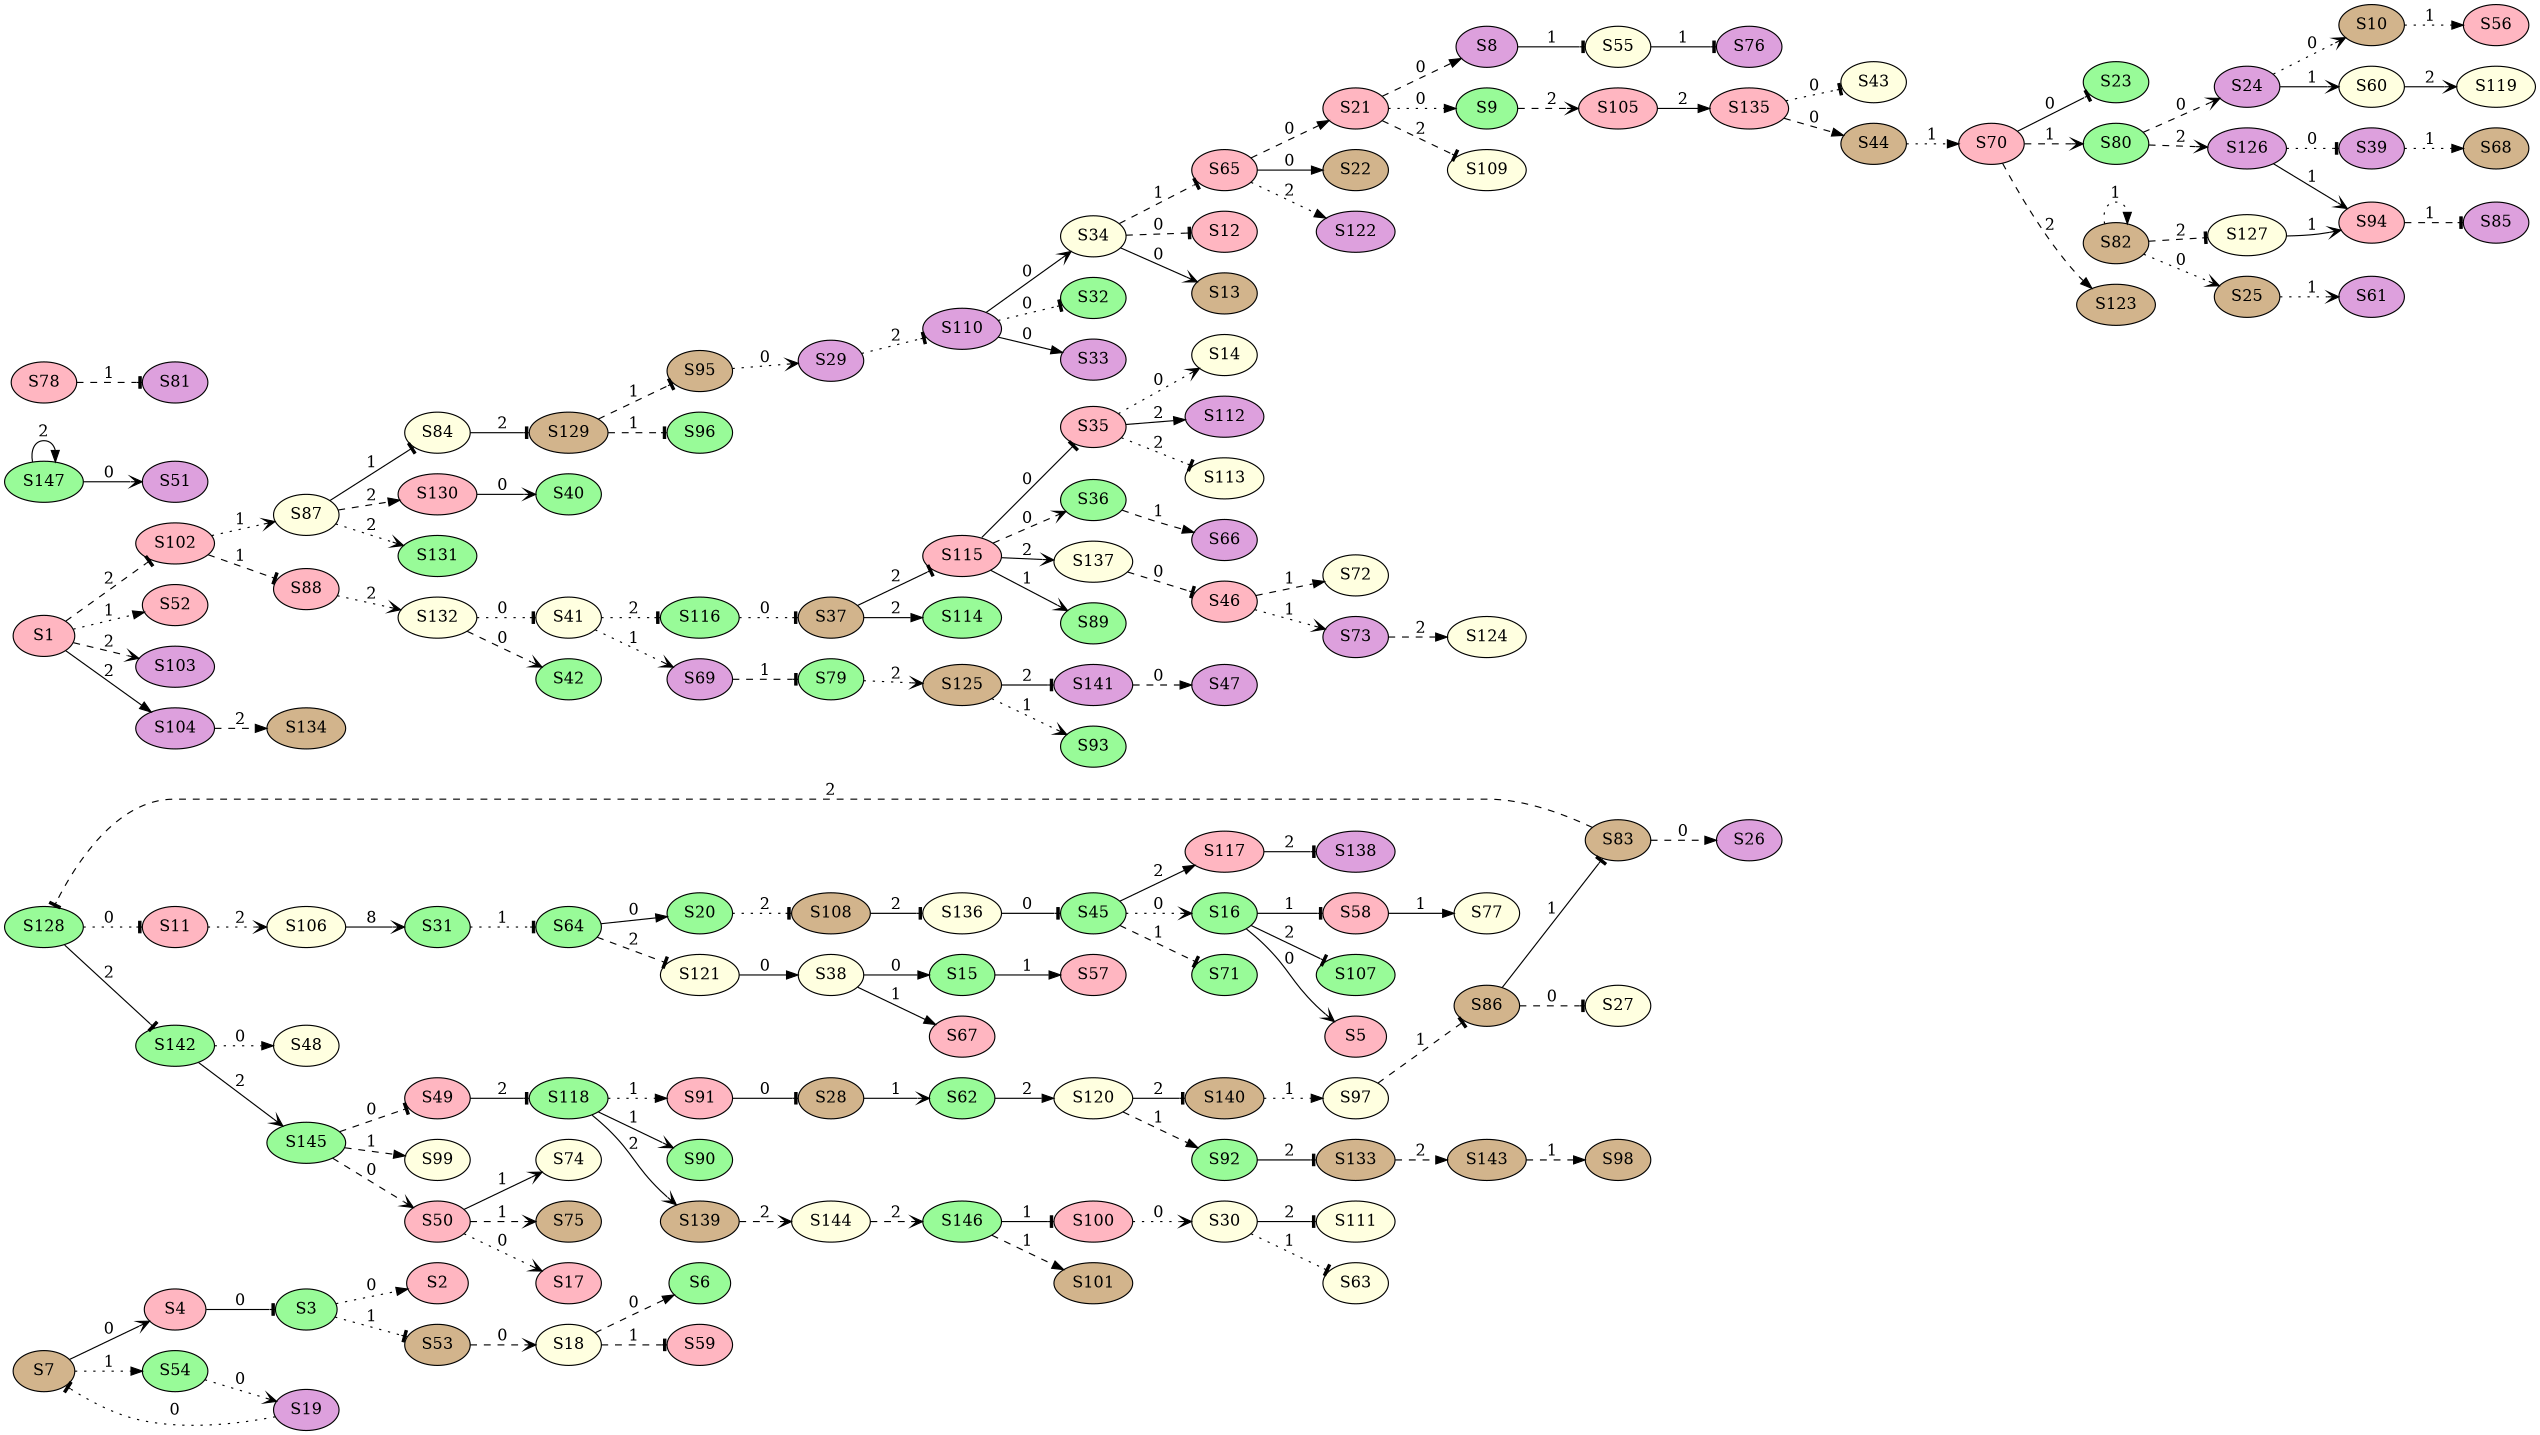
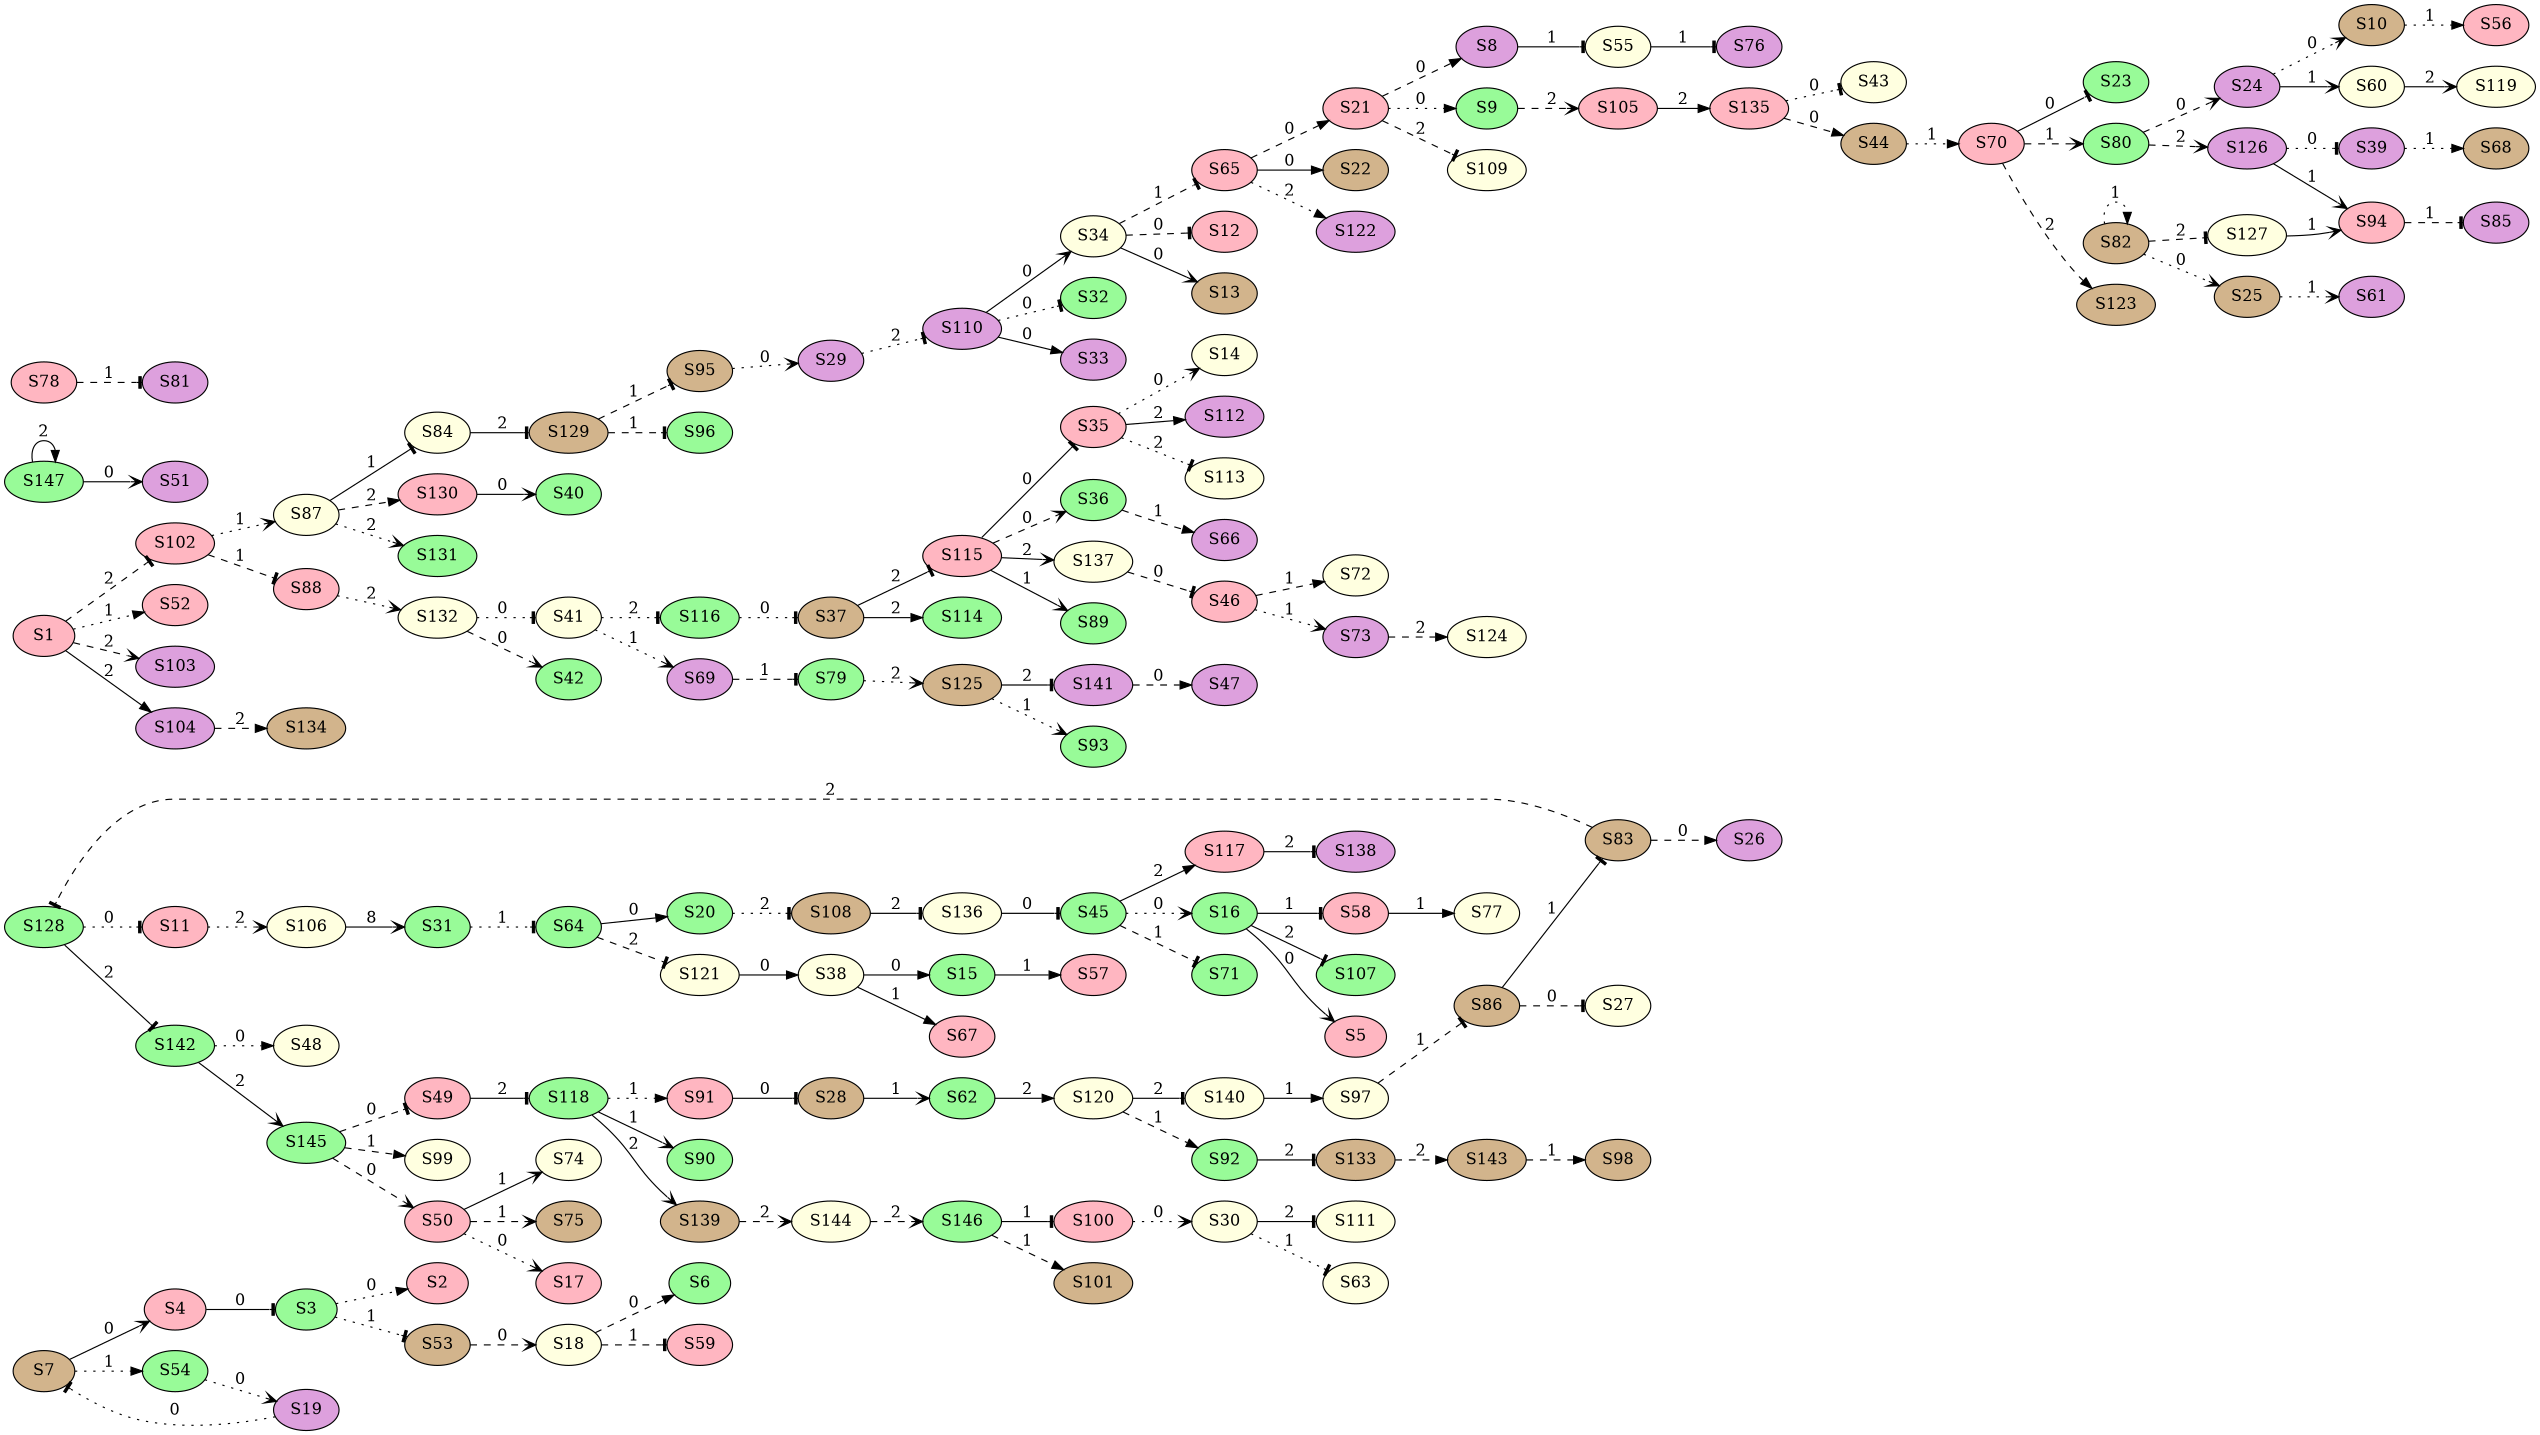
(1225, 1098) -> (1225, 1098)
(1287, 1098) -> (1287, 1098)
